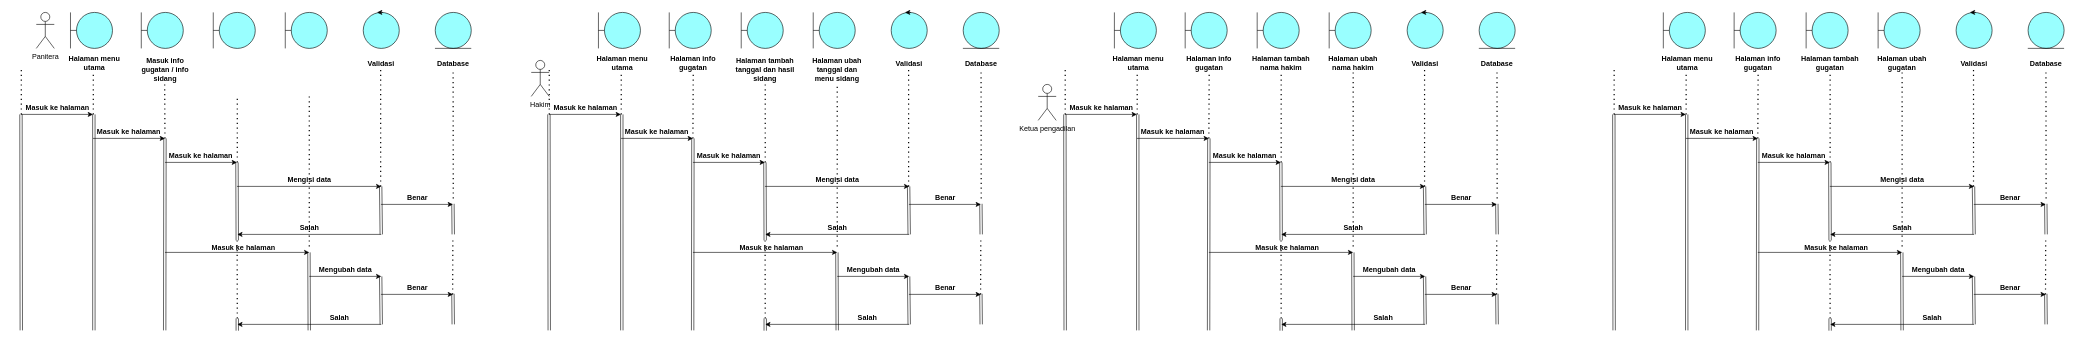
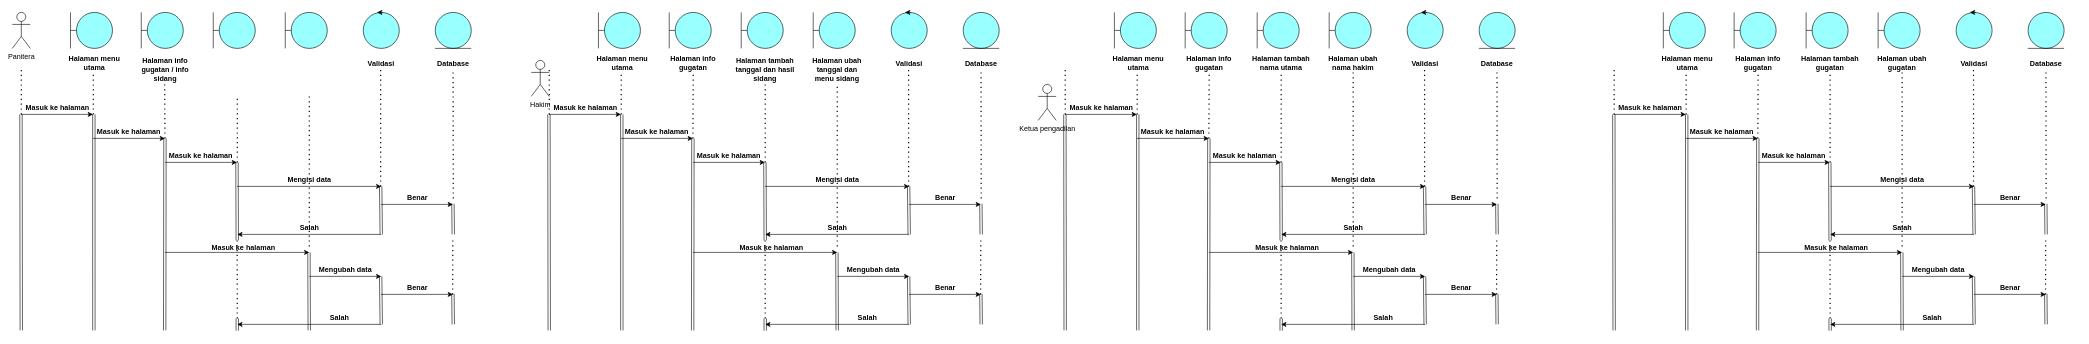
(45, 30) -> (21, 30)
(1281, 63) -> (1281, 63)
(165, 69) -> (165, 69)
